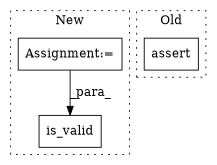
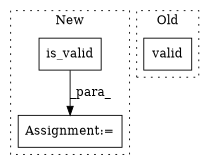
(171, 54) -> (168, 54)
(70, 88) -> (70, 88)
